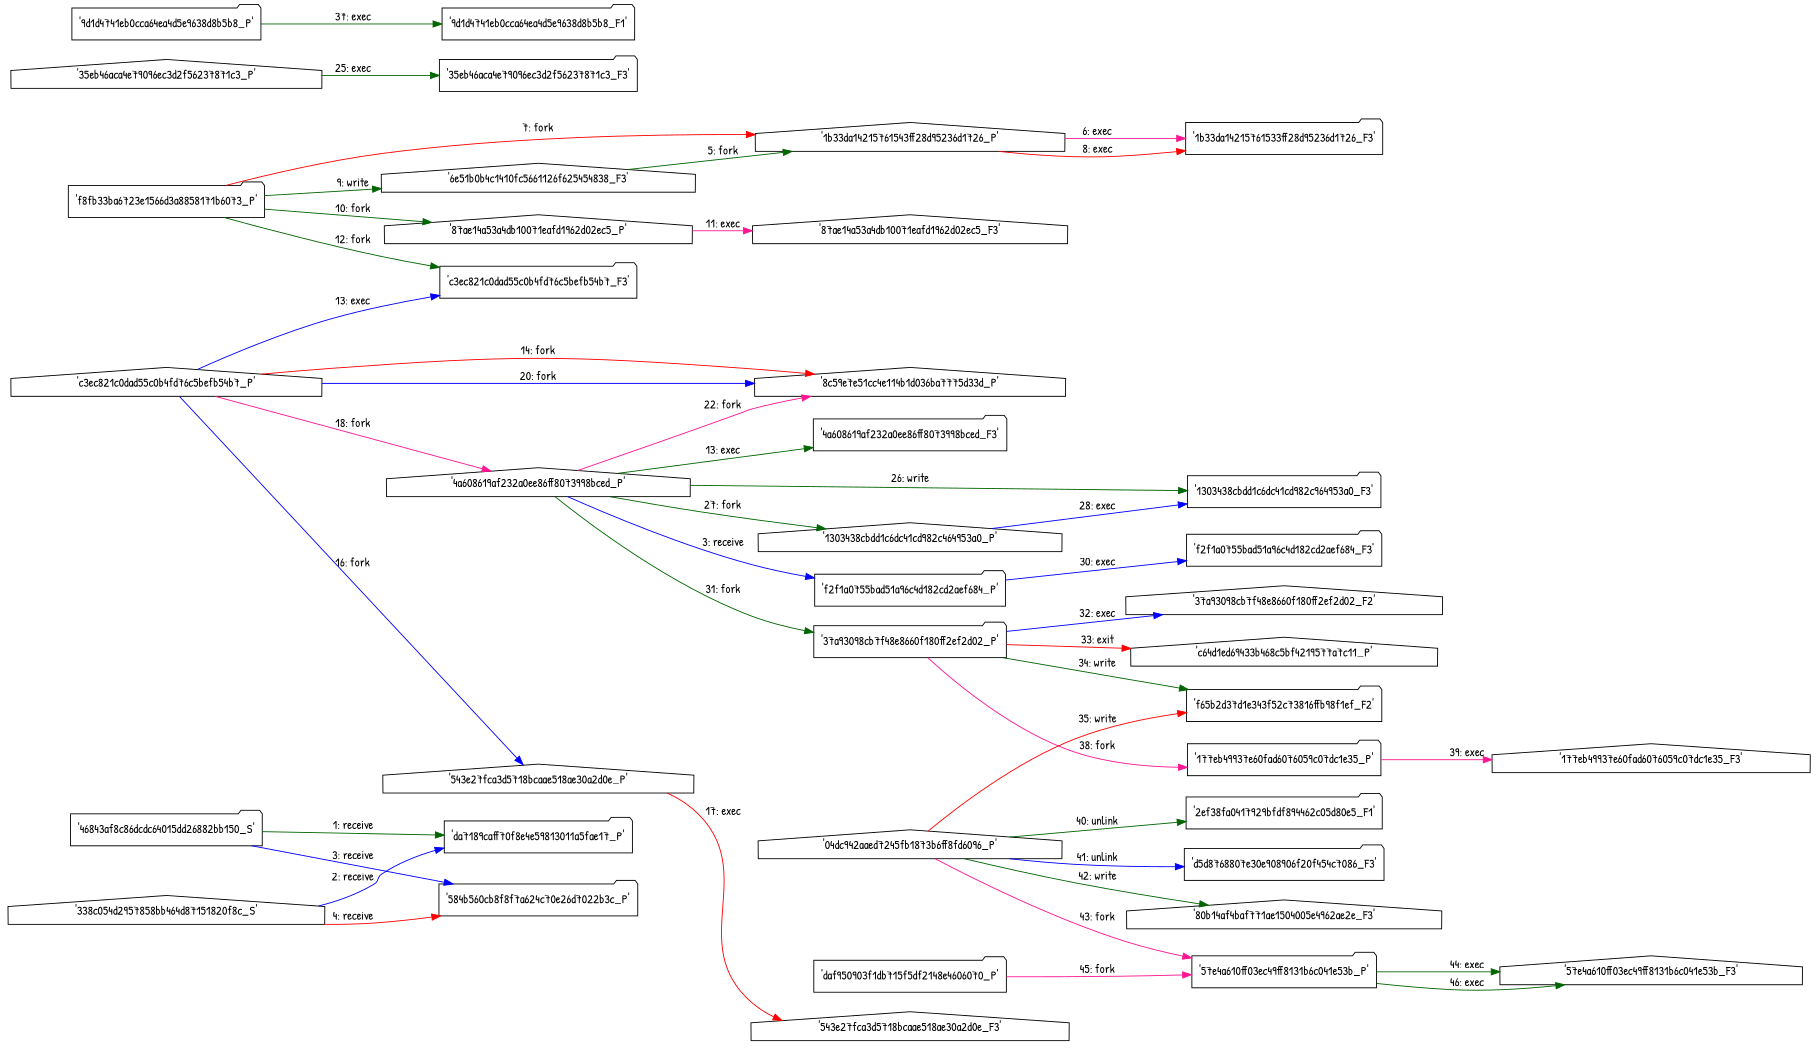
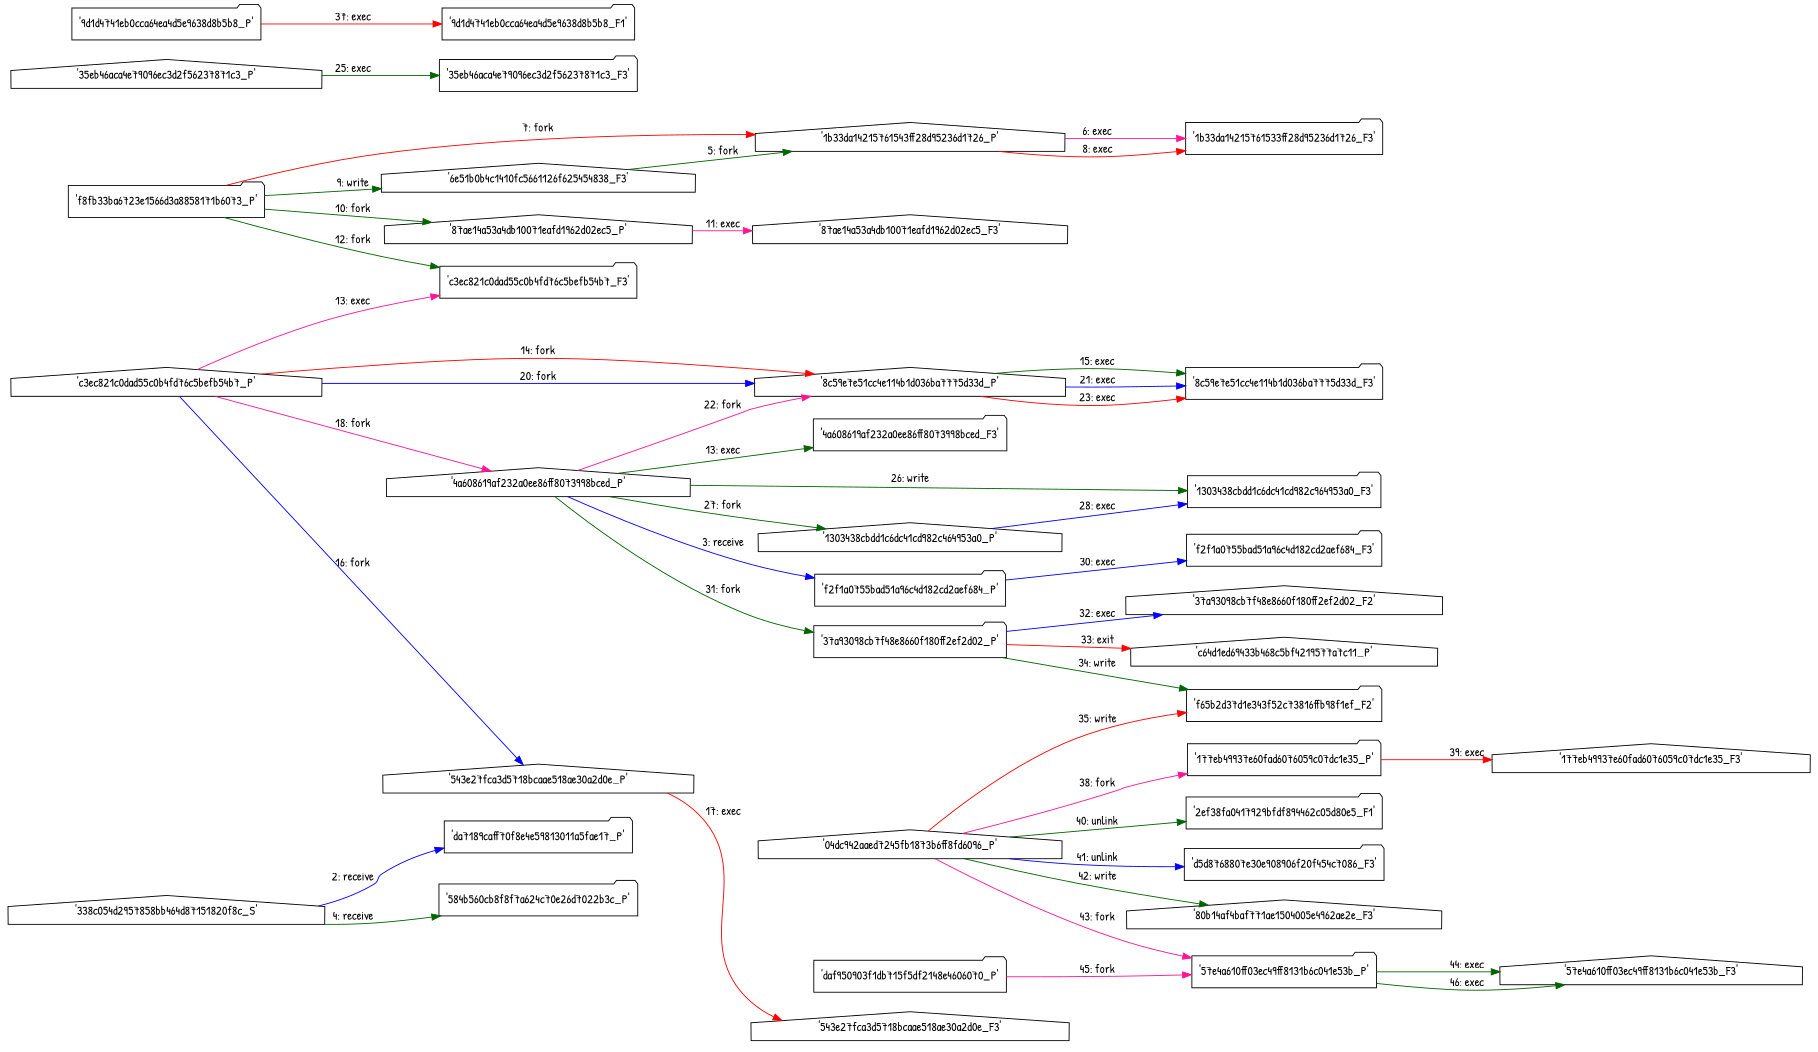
(347, 24) -> (347, 24)
(311, 325) -> (311, 325)
none -> (1284, 383)
(1042, 738) -> (1070, 805)
(1432, 760) -> (1432, 760)
(166, 830) -> none
(378, 923) -> (378, 923)
